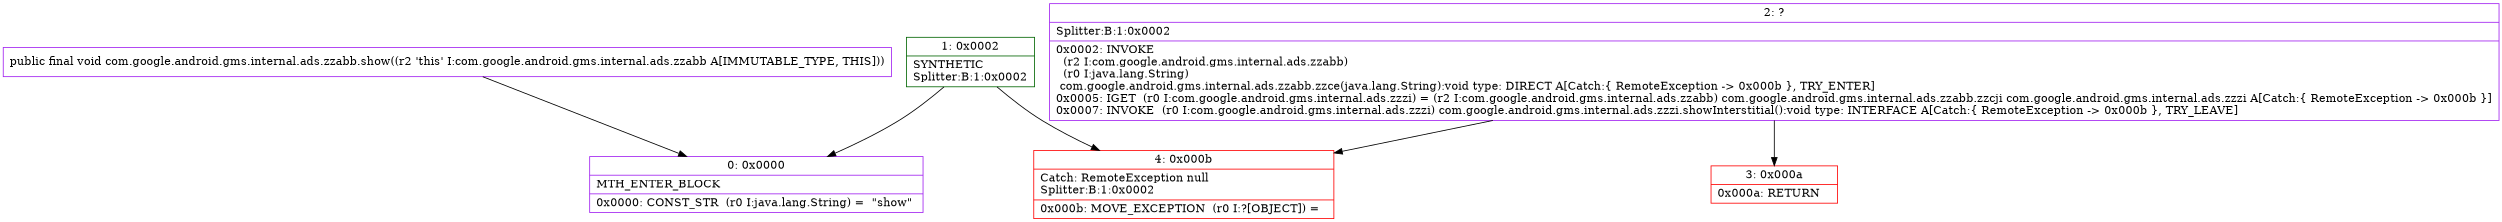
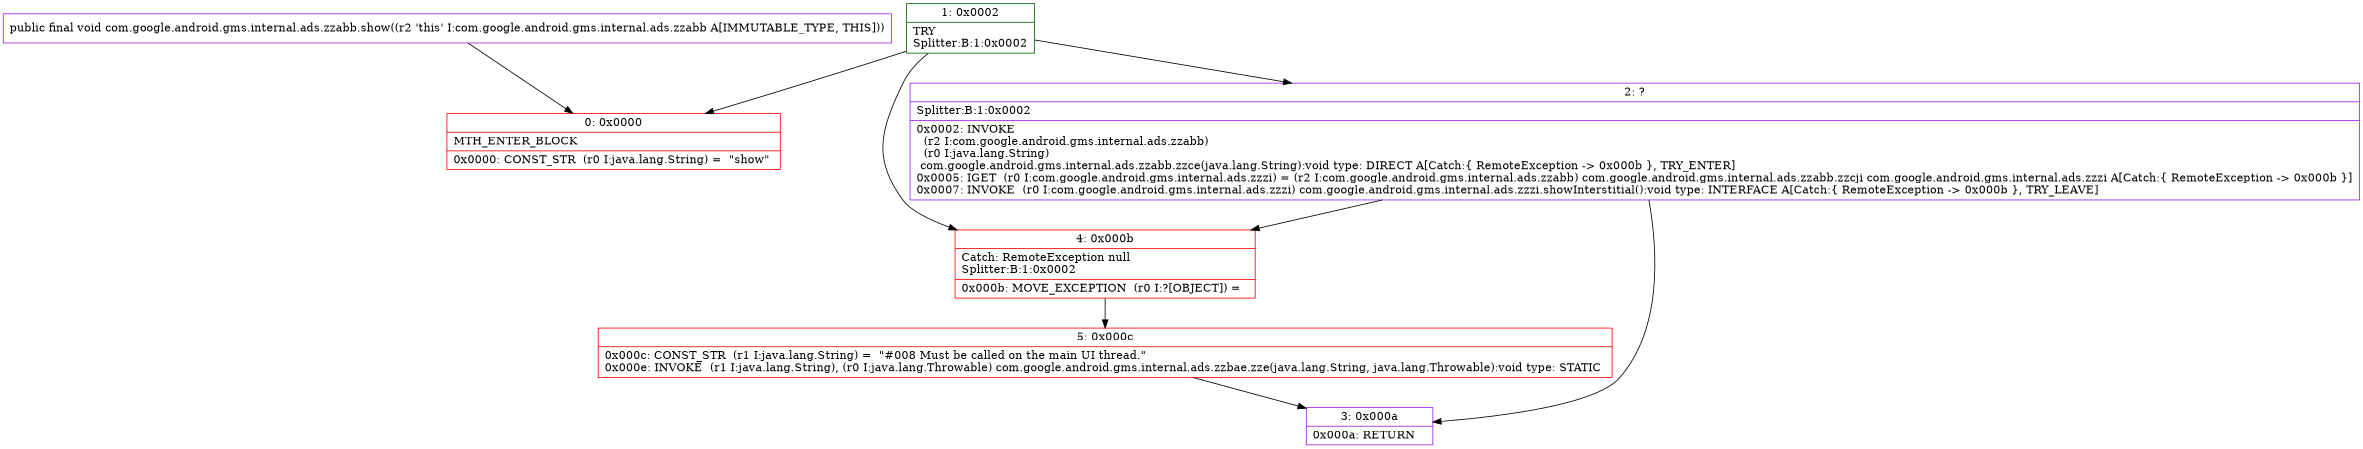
none -> (1159, 61)
(949, 65) -> (924, 31)
(756, 185) -> (614, 142)
(1774, 185) -> (1370, 426)
none -> (1105, 353)
